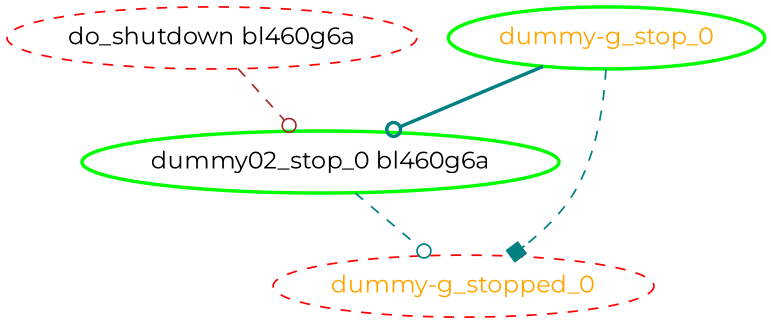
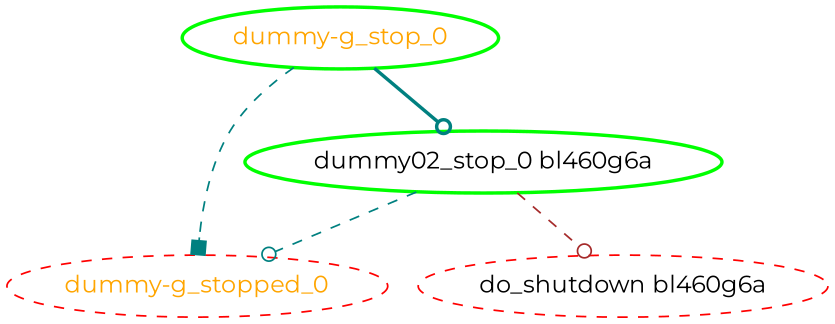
(261, 94) -> (548, 220)
